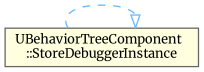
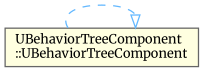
(102, 47) -> (102, 47)
